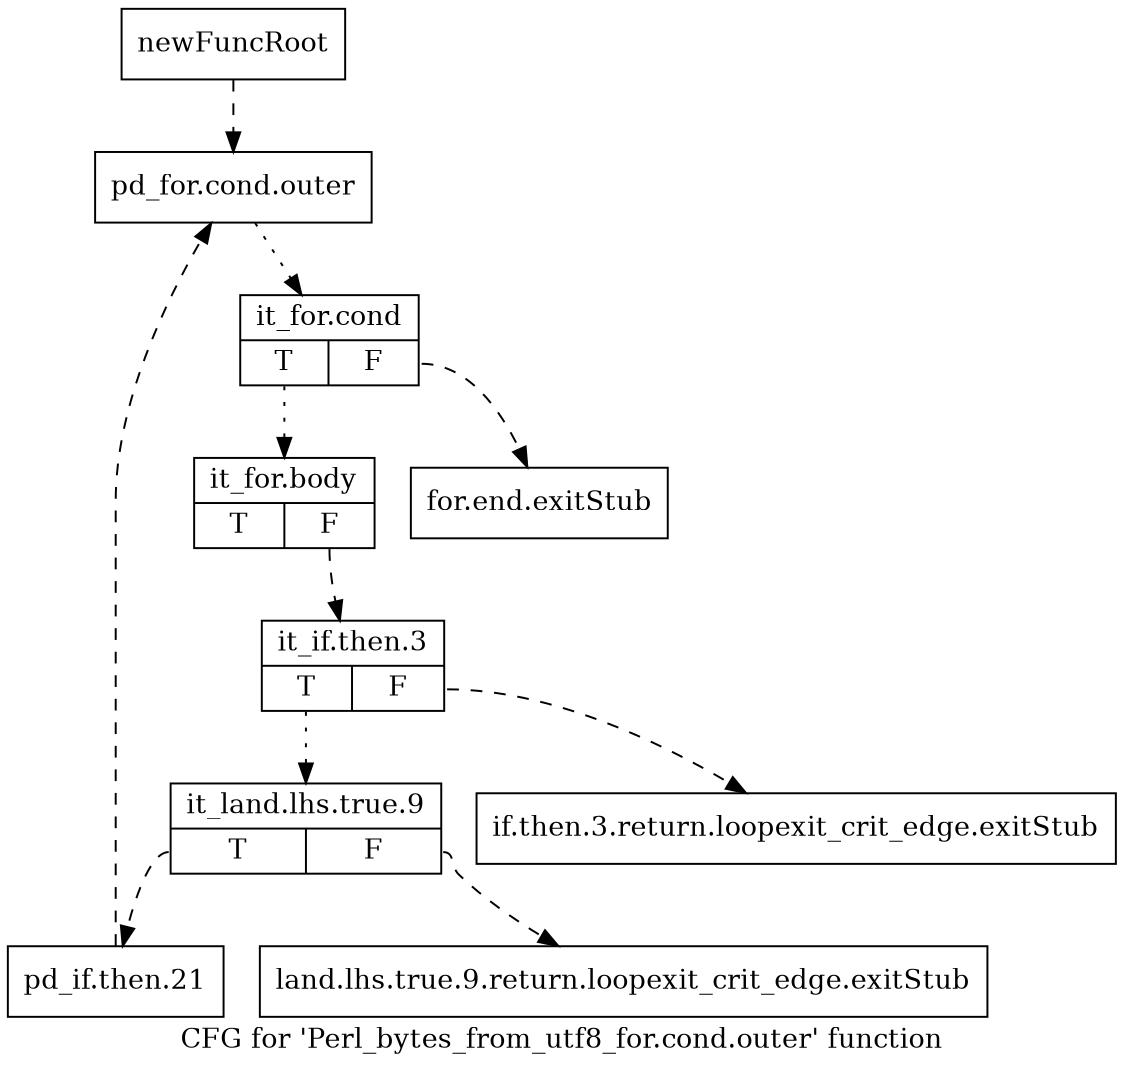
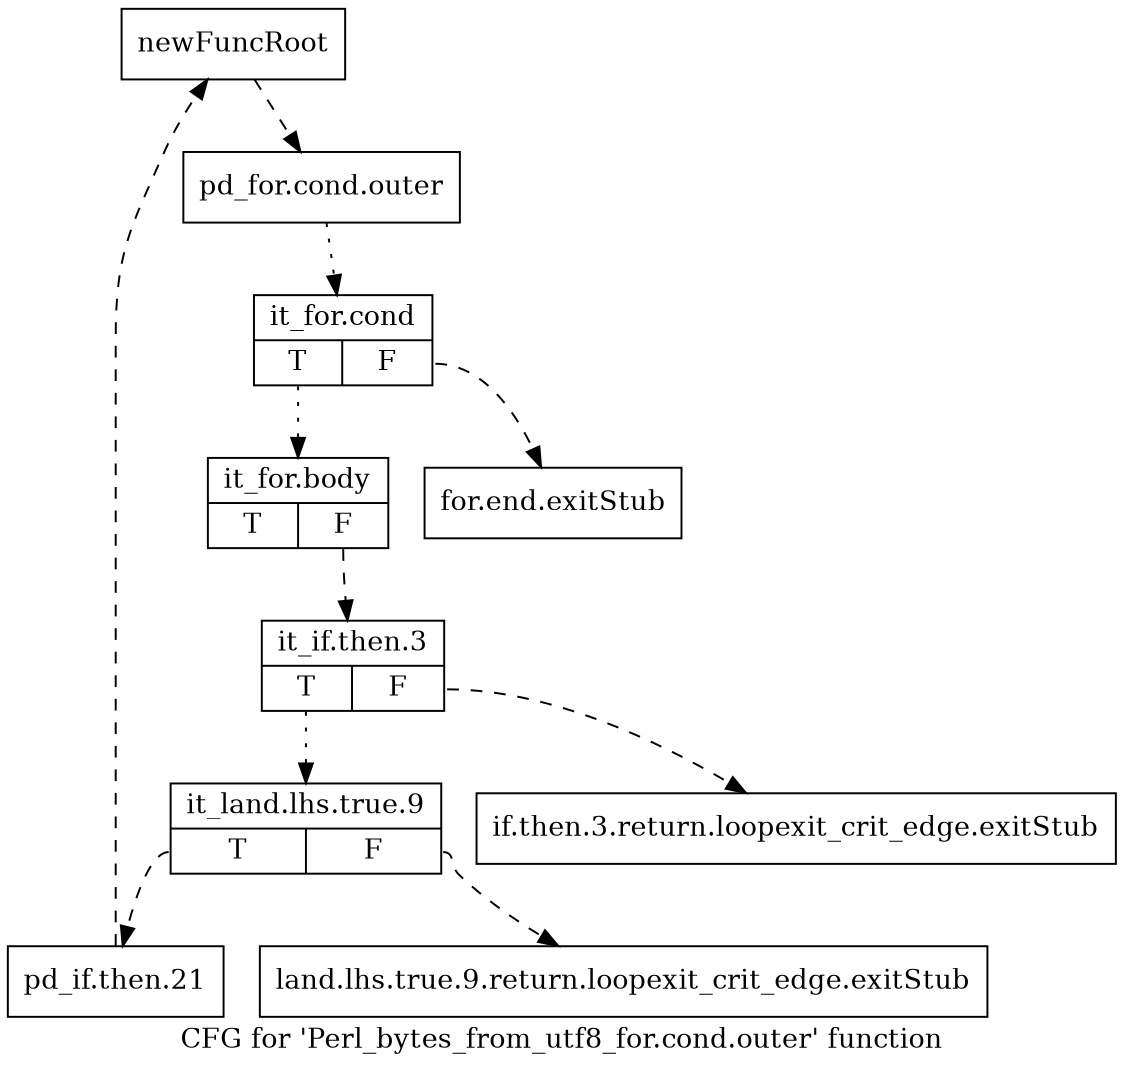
(116, 585) -> (116, 512)
